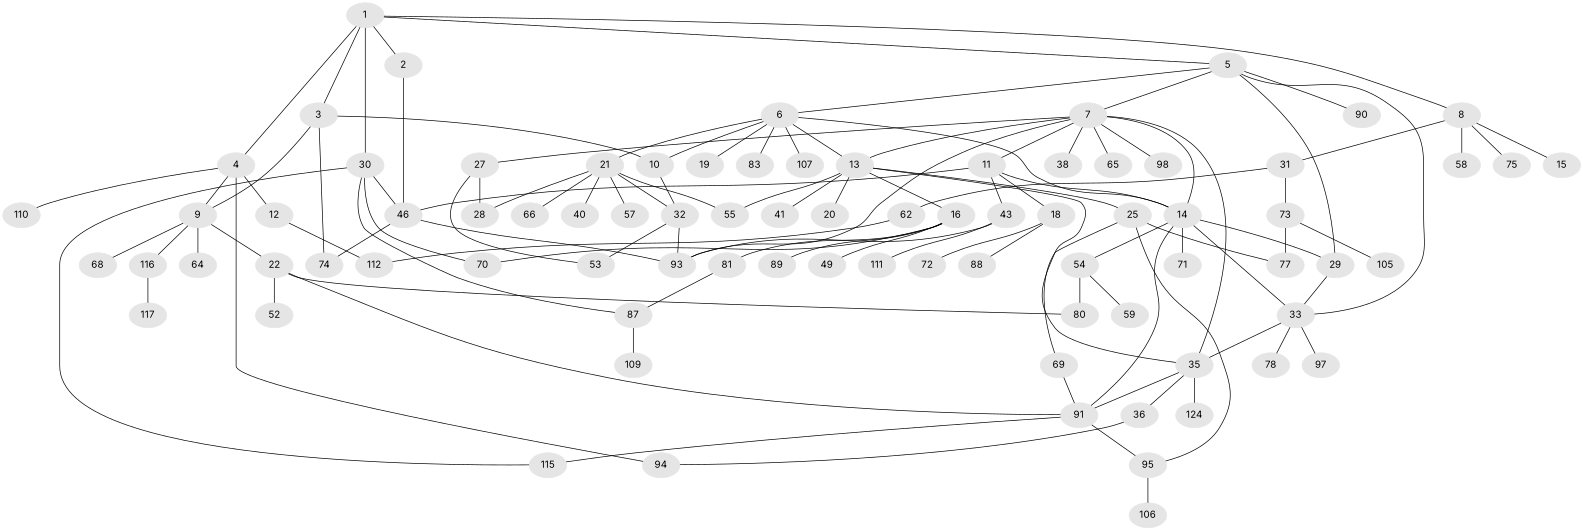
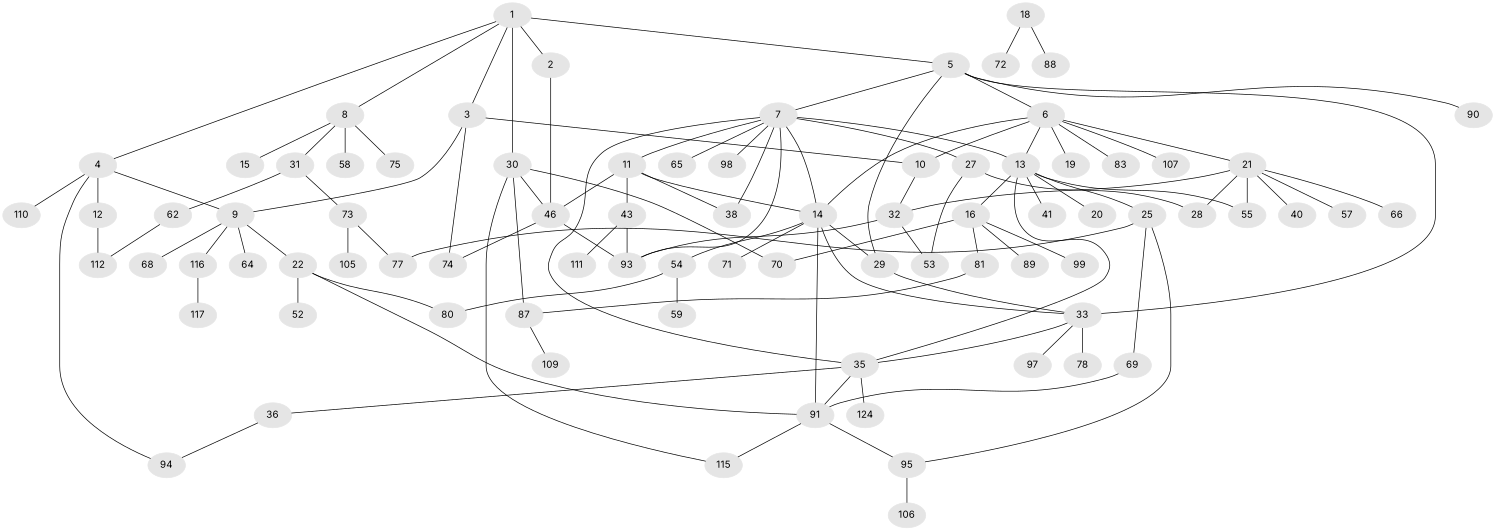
(1028, 195) -> (679, 190)
(827, 265) -> (1080, 265)
